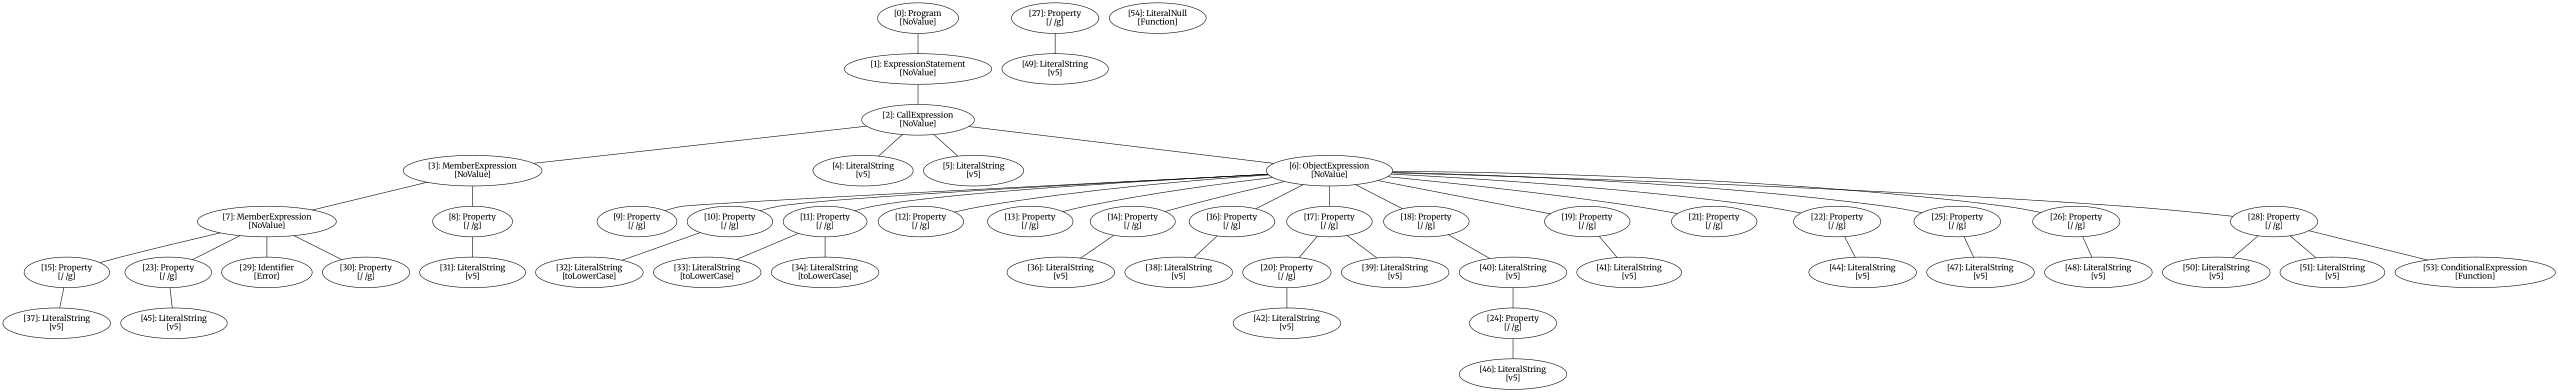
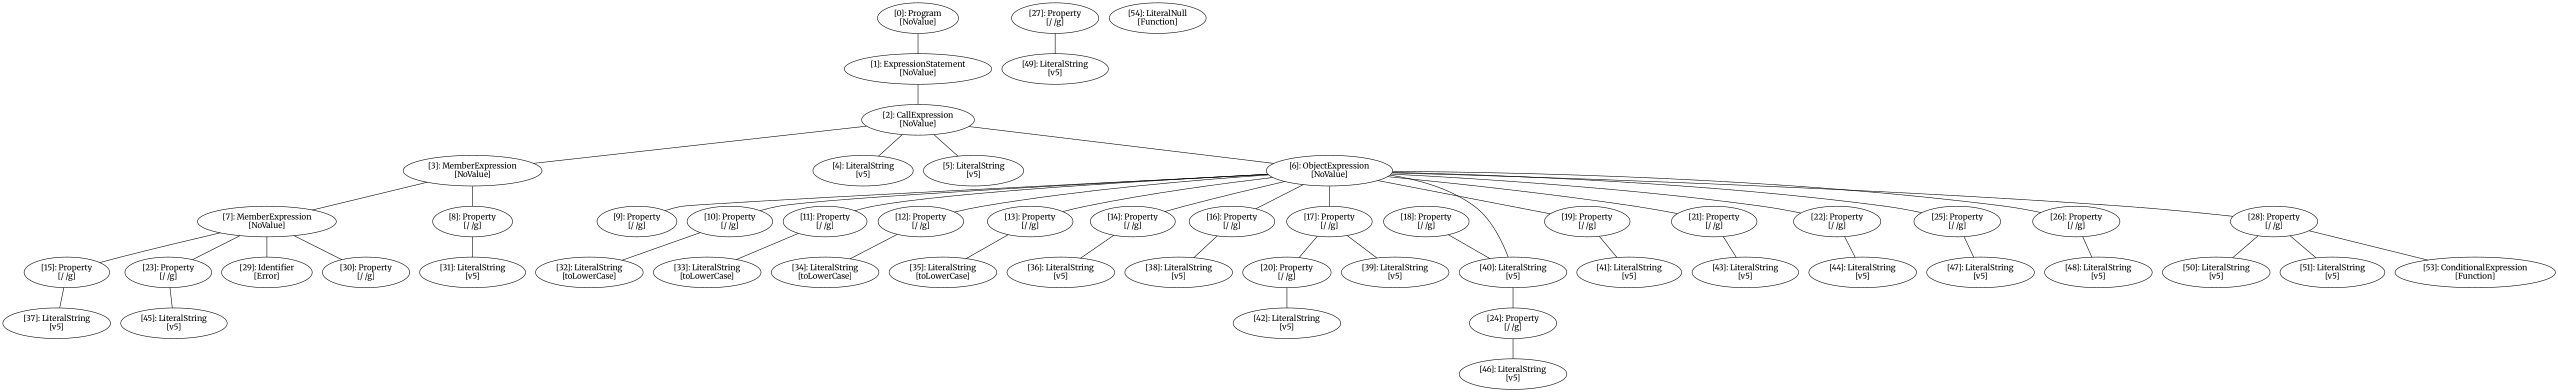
(1379, 197) -> (1469, 202)
(825, 247) -> (874, 247)
none -> (943, 272)
none -> (1745, 272)
